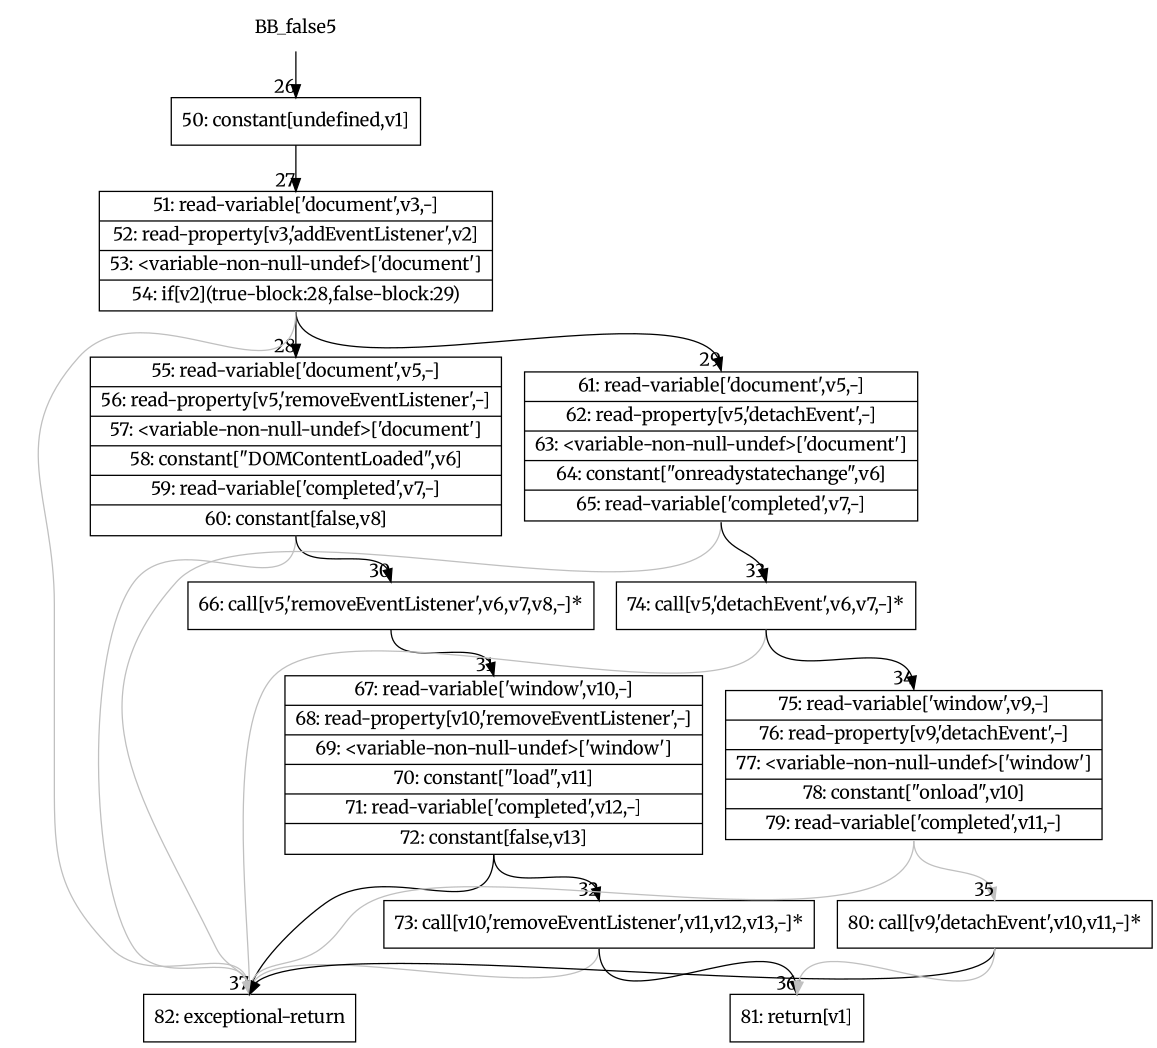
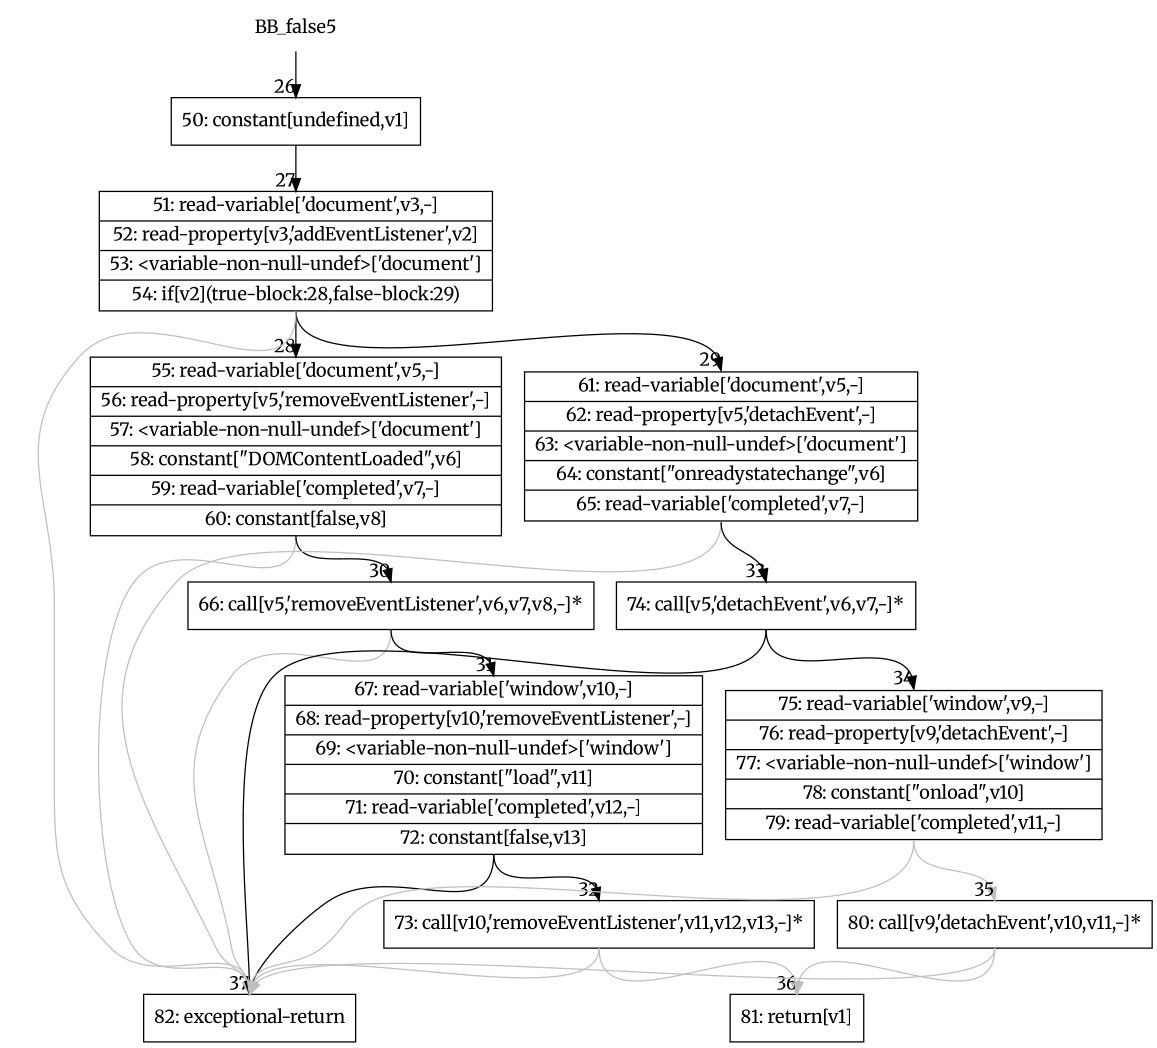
(372, 652) -> (292, 667)
none -> (200, 737)
(719, 967) -> (719, 967)
(628, 972) -> (628, 972)
